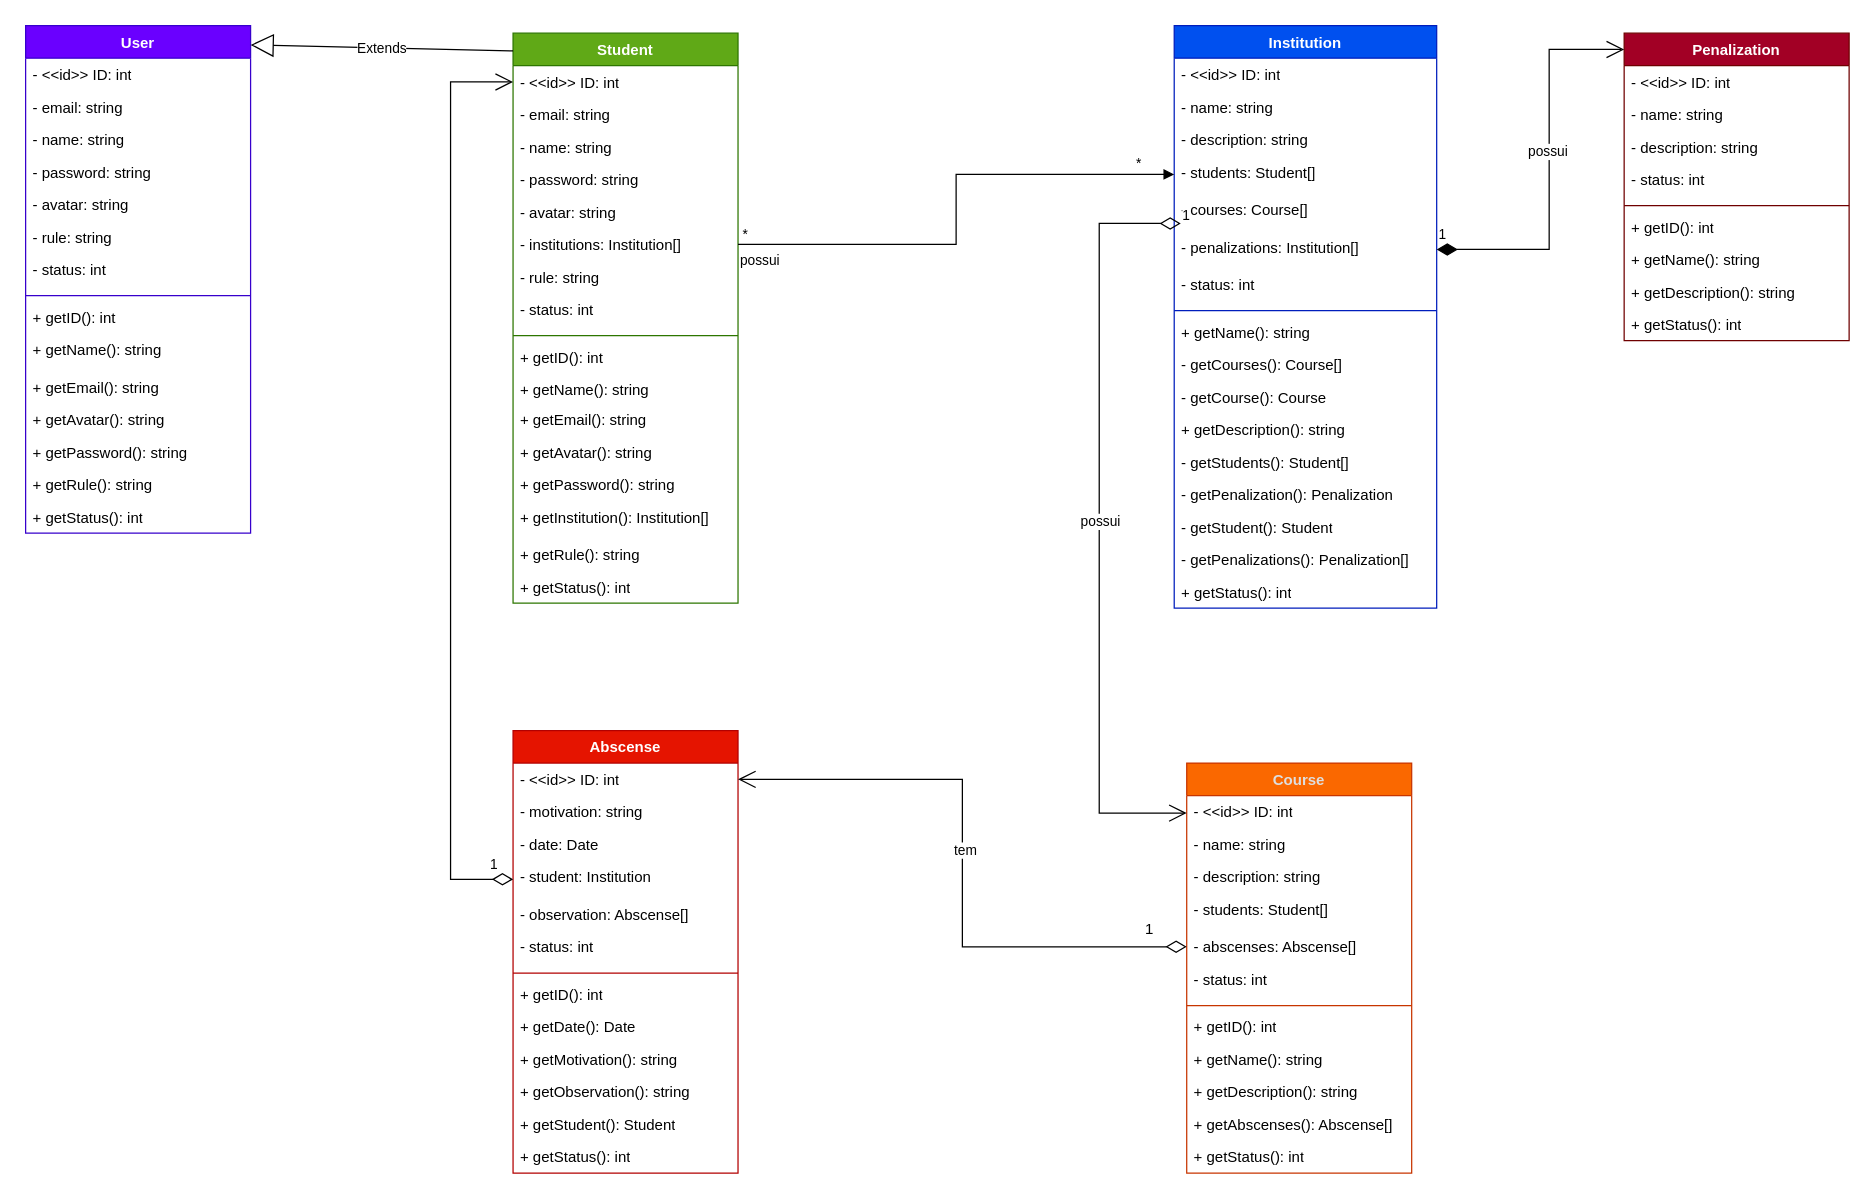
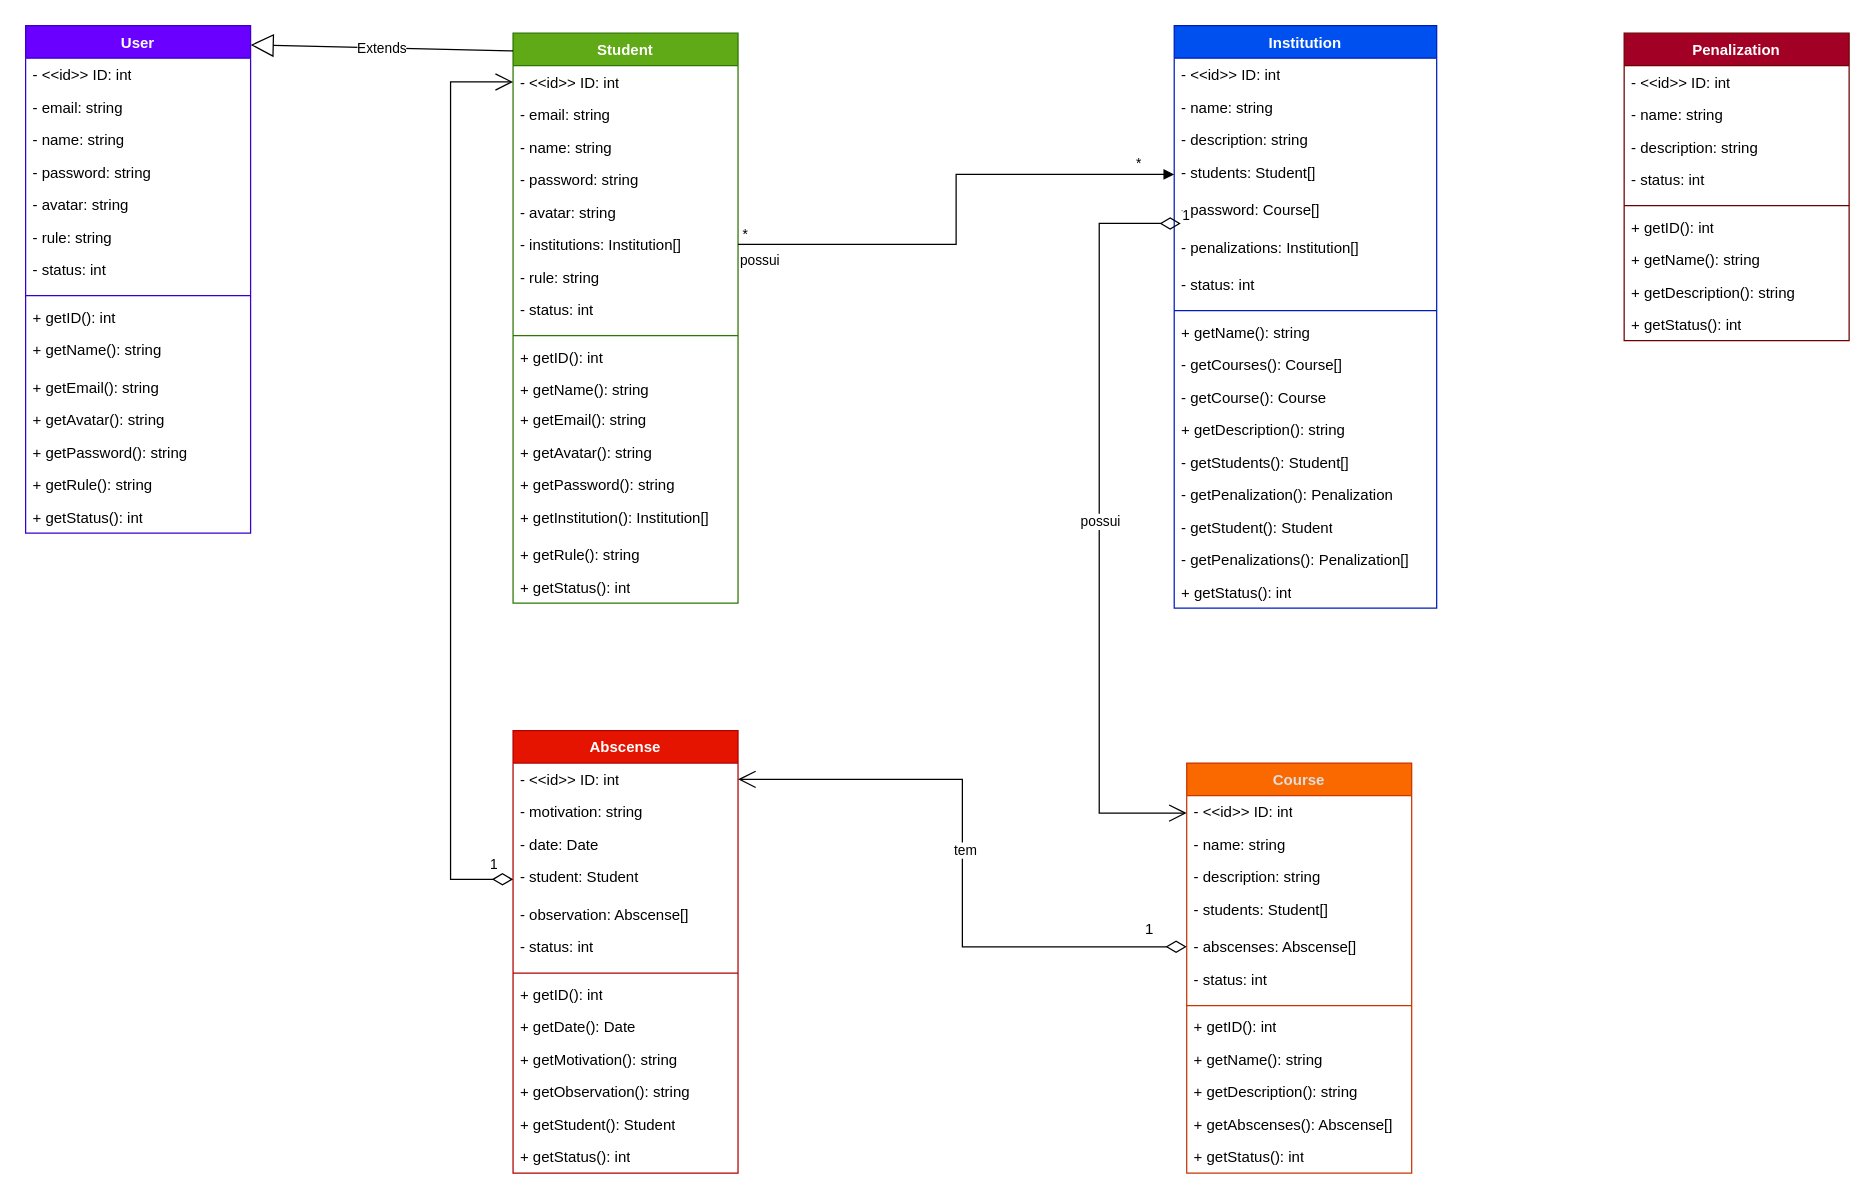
(1549, 159) -> none
(1256, 211) -> (1260, 211)
(603, 878) -> (590, 878)
